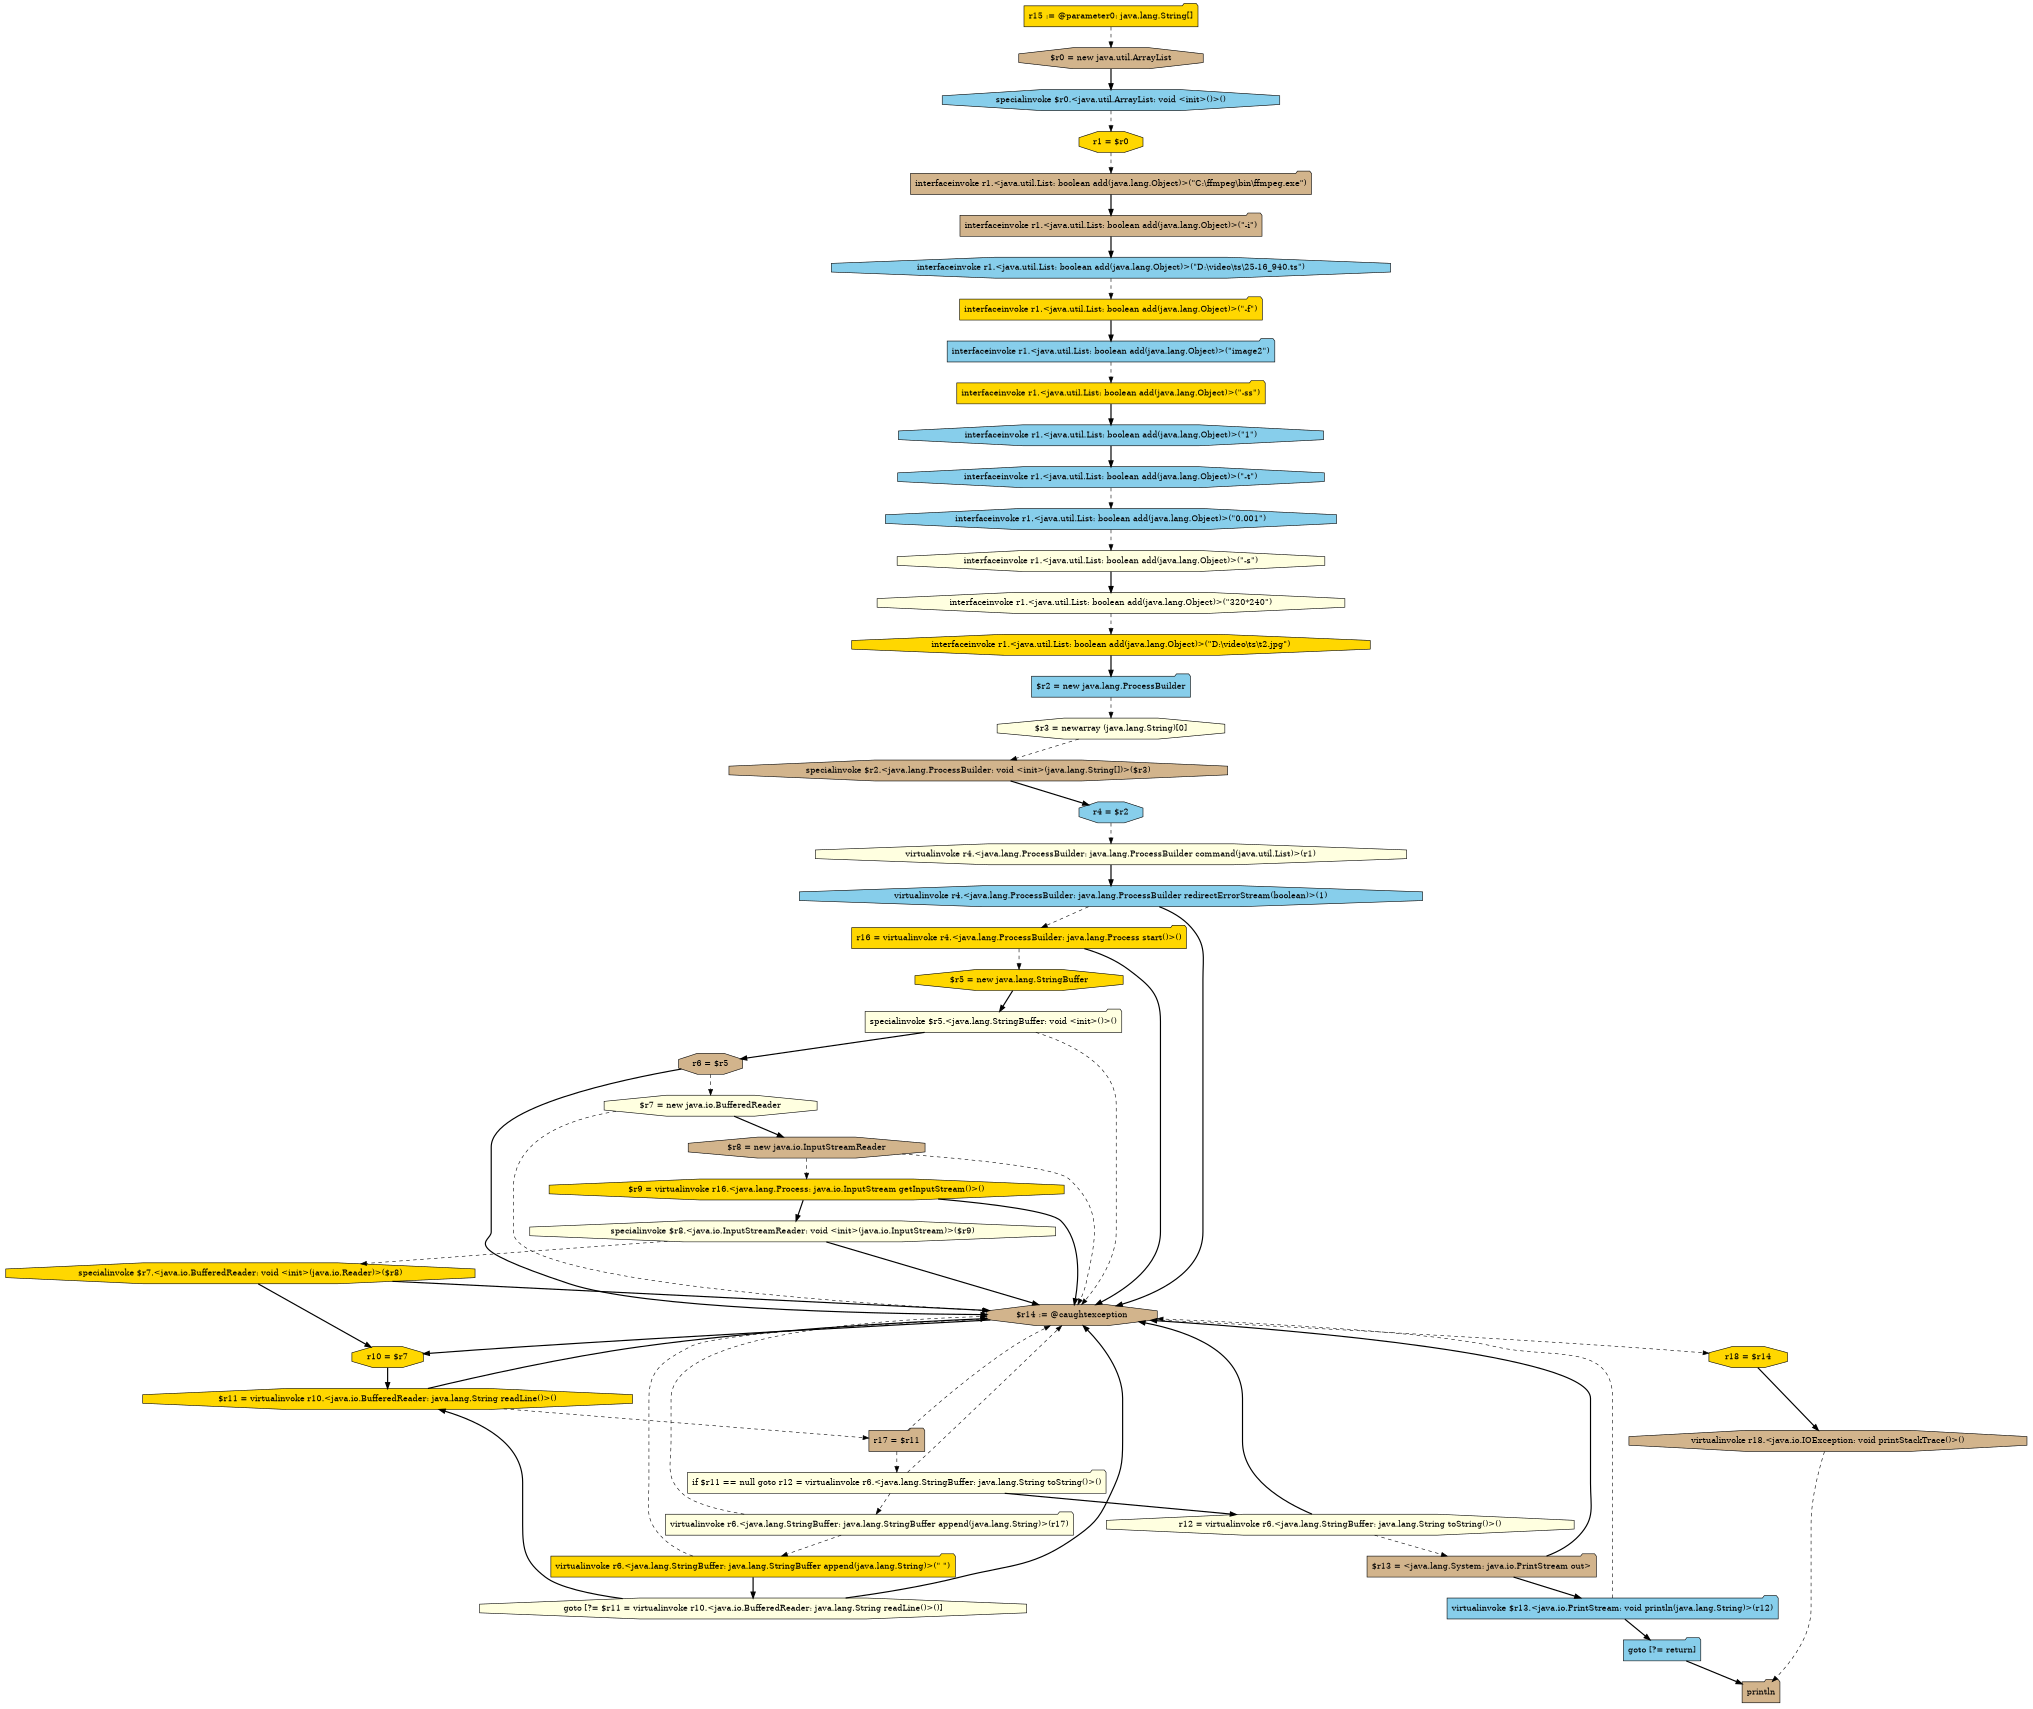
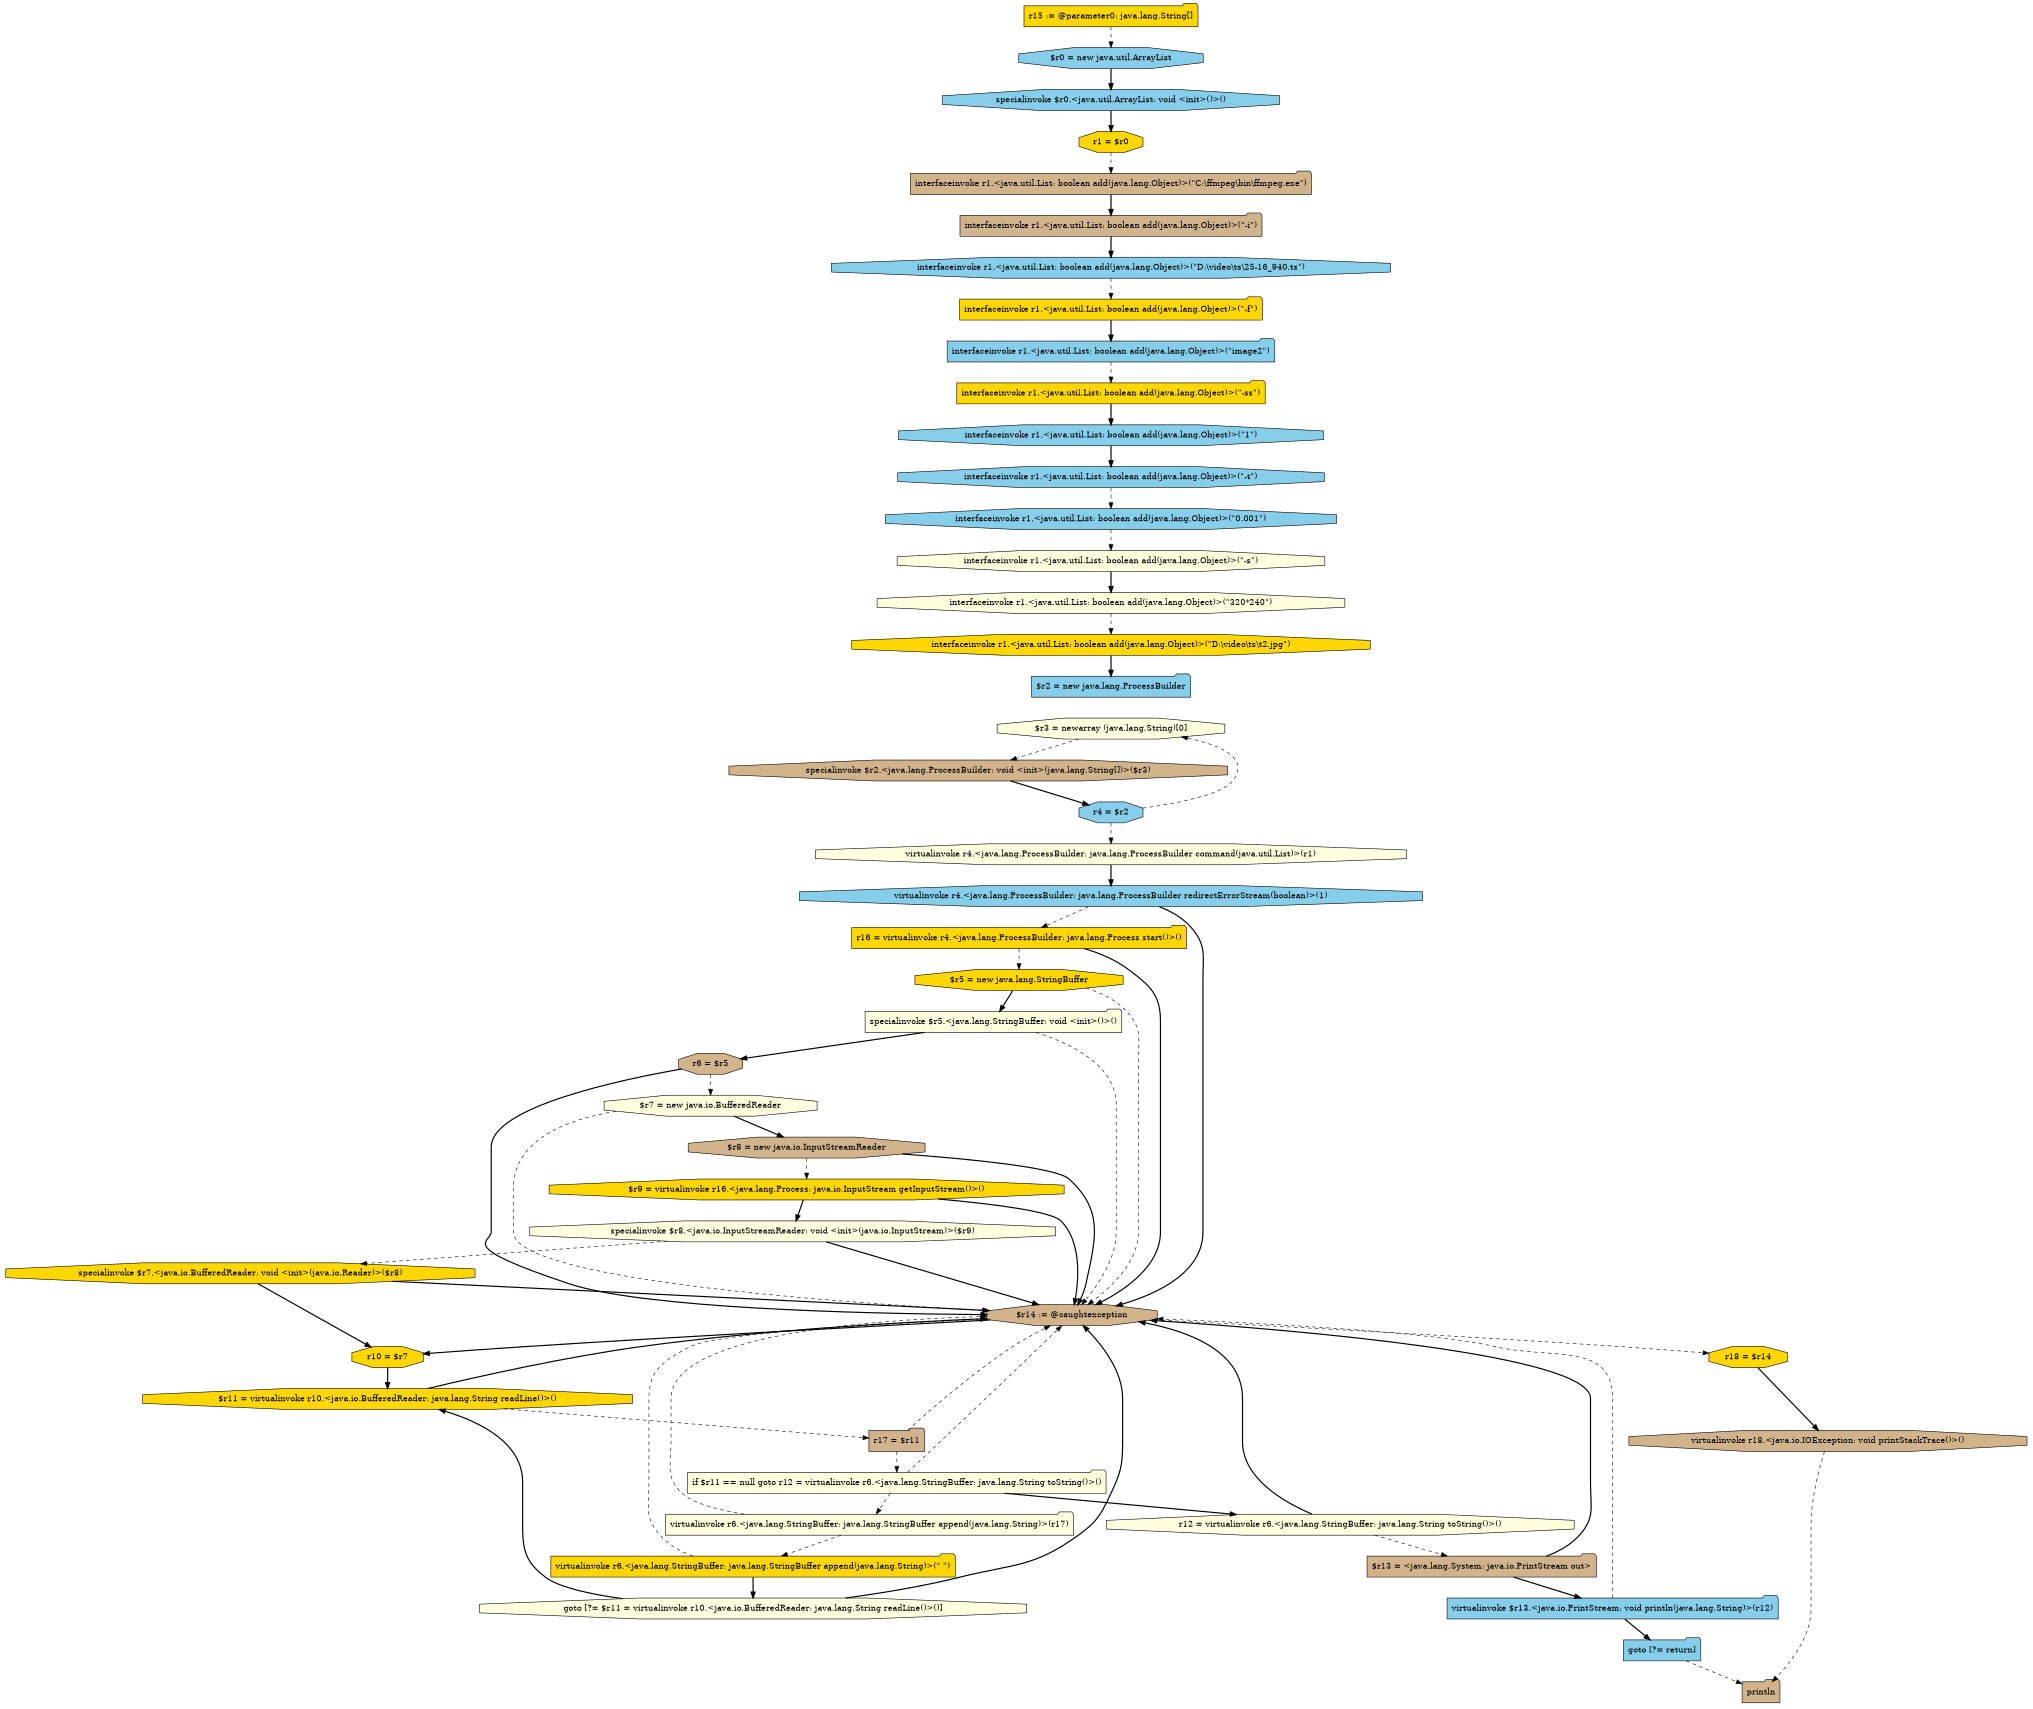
(1111, 58) -> (1111, 58)
(1111, 118) -> (1111, 118)
(1111, 705) -> (1225, 787)
none -> (1138, 1139)
(1051, 1172) -> (1051, 1172)
(1711, 1671) -> (1711, 1671)
